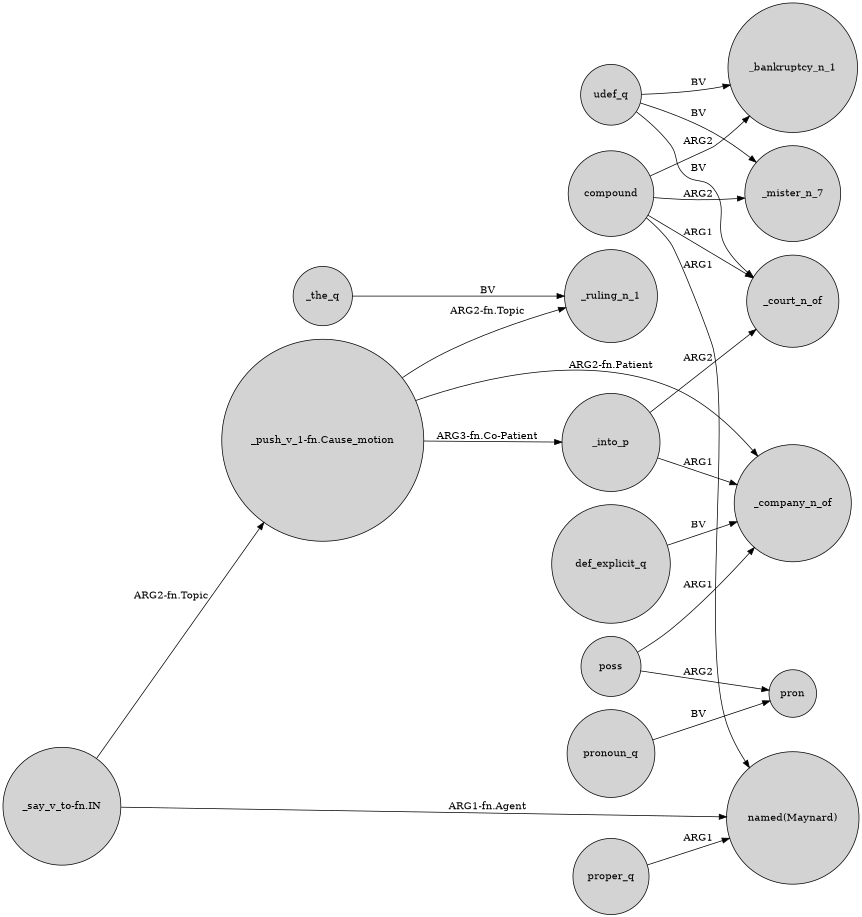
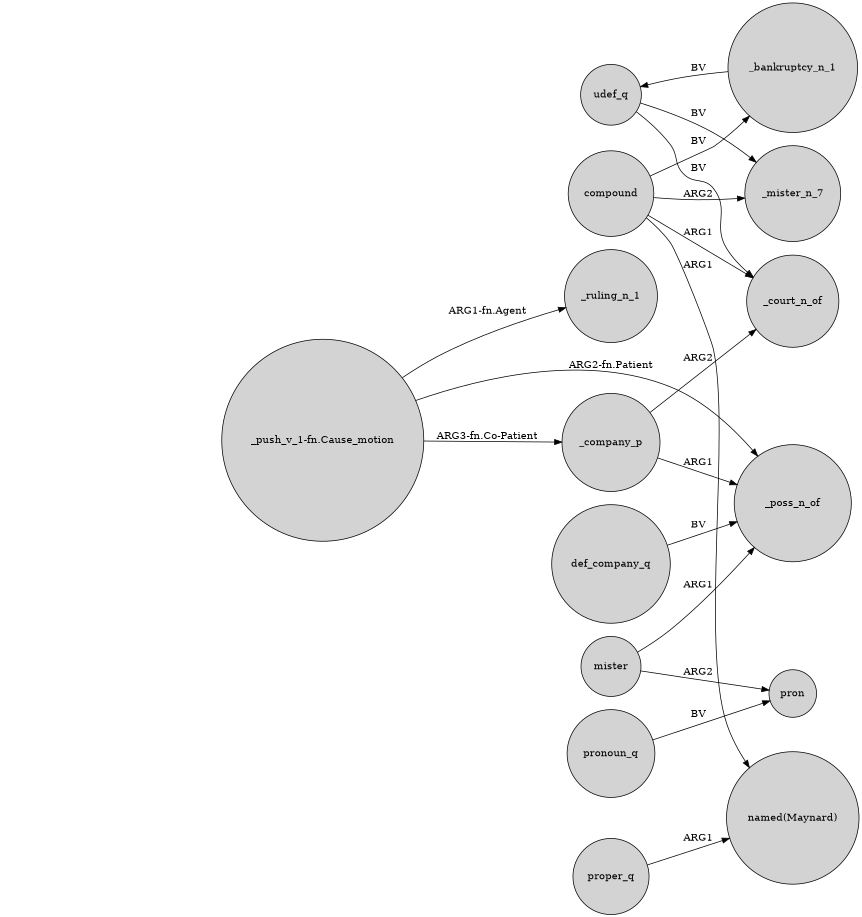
(682, 92) -> (688, 77)
(698, 141) -> (698, 141)
(323, 296) -> none
(488, 311) -> (488, 311)
(611, 442) -> (611, 442)
(793, 503) -> (793, 503)
(611, 564) -> (611, 564)
(611, 666) -> (611, 666)
(62, 806) -> none
